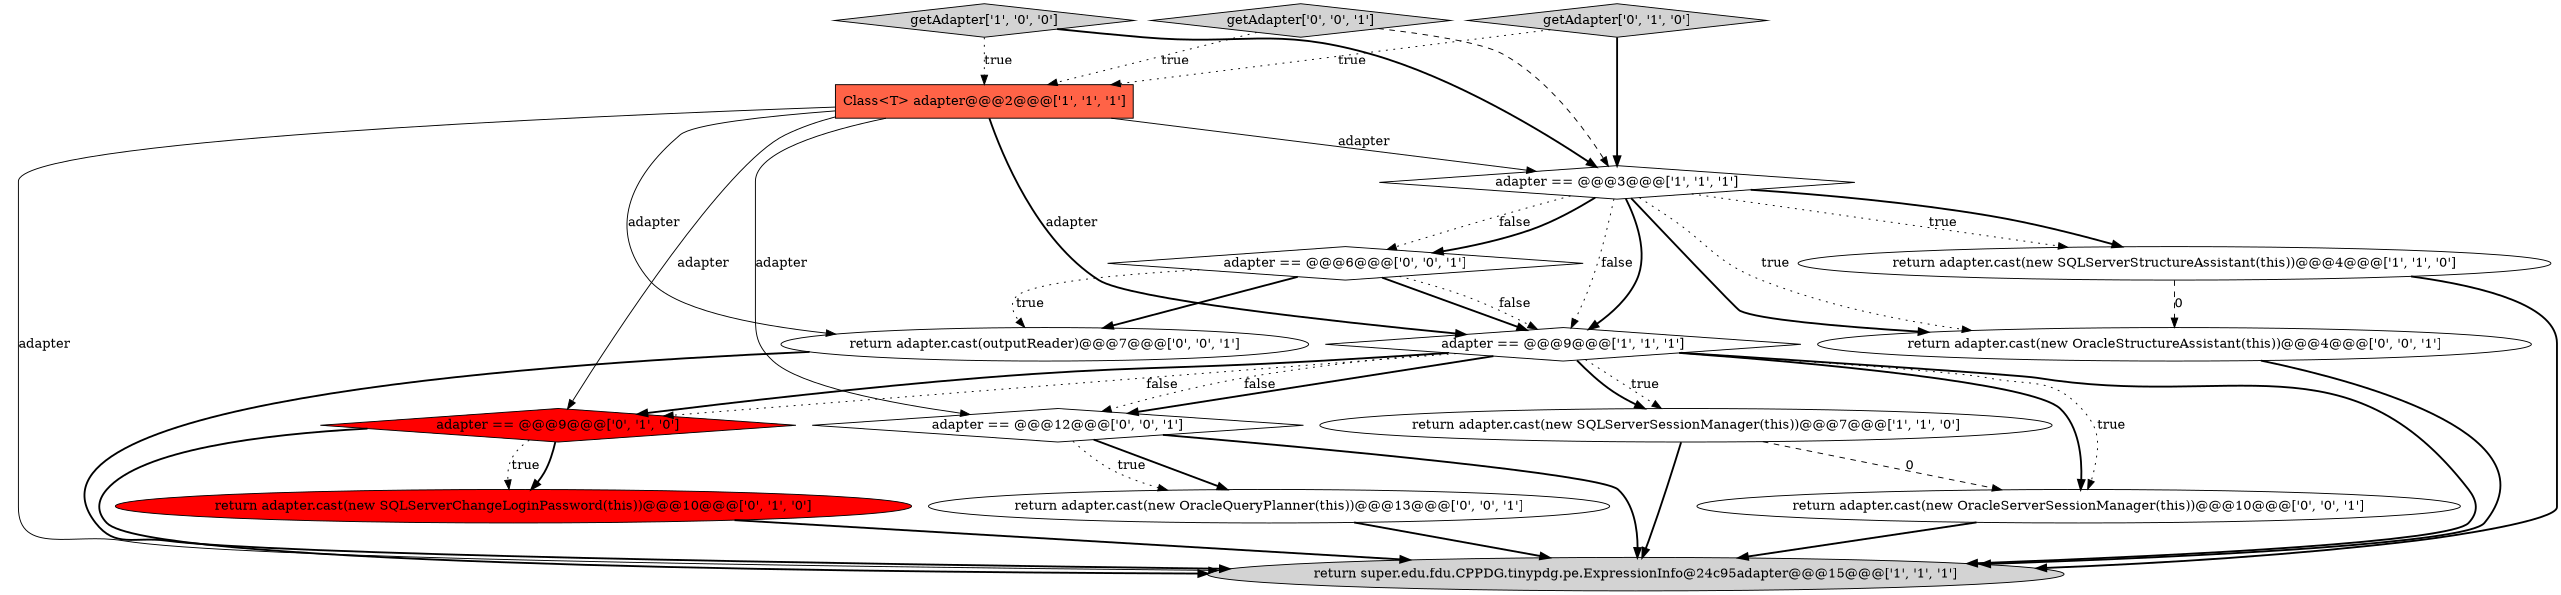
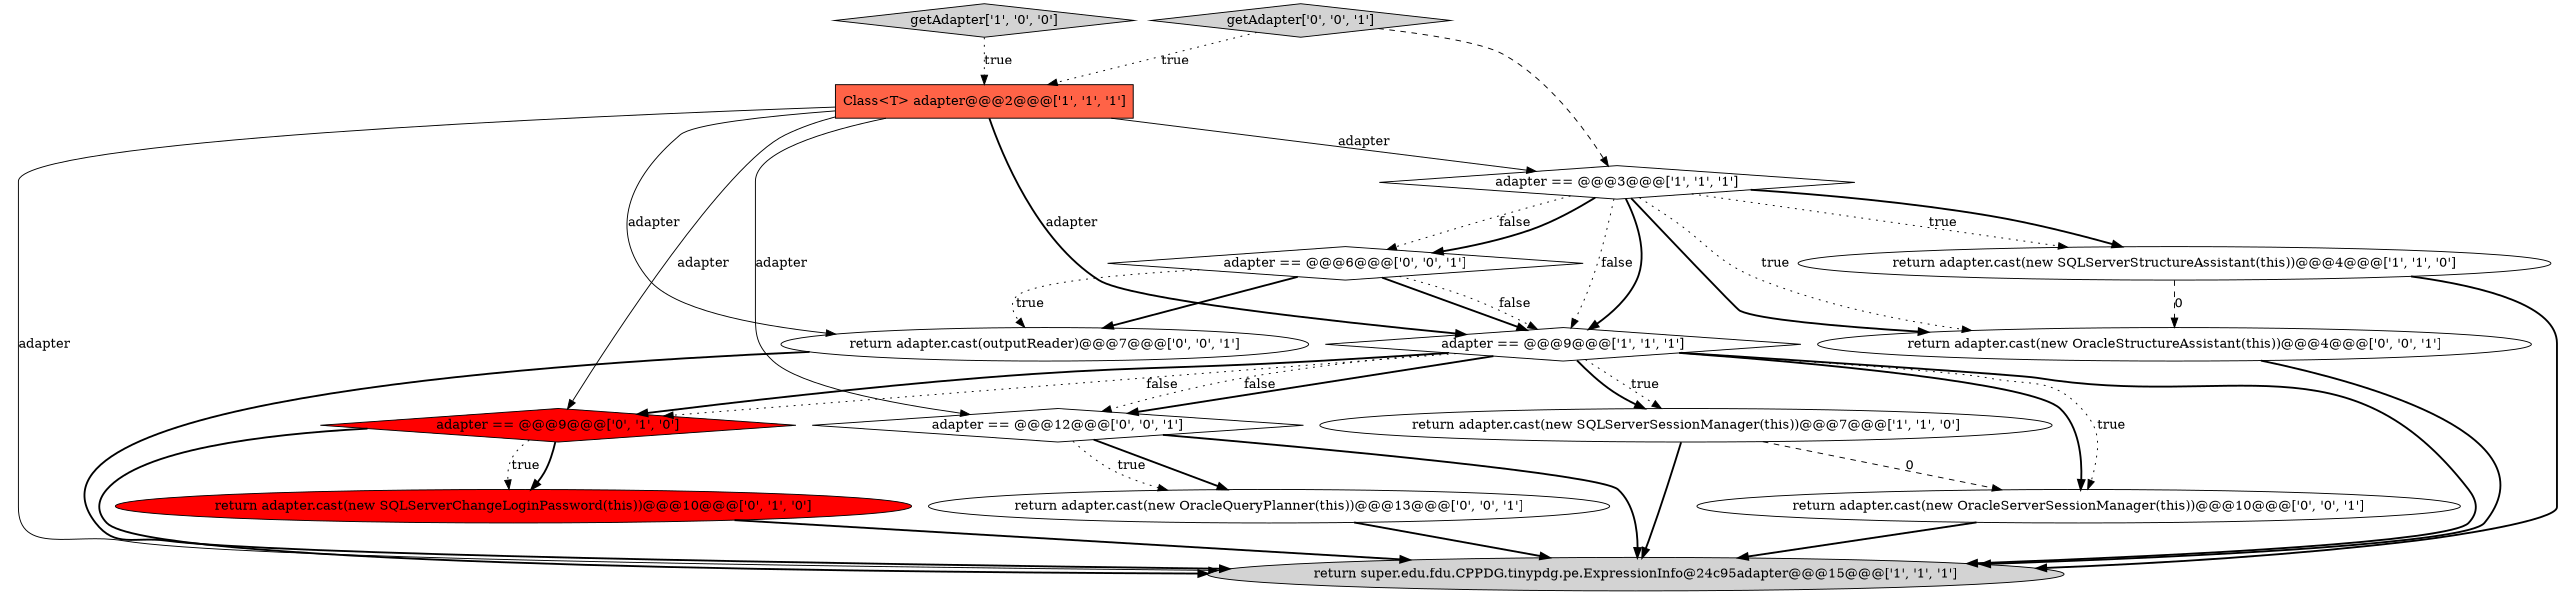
(1617, 20) -> none
(1336, 46) -> none
